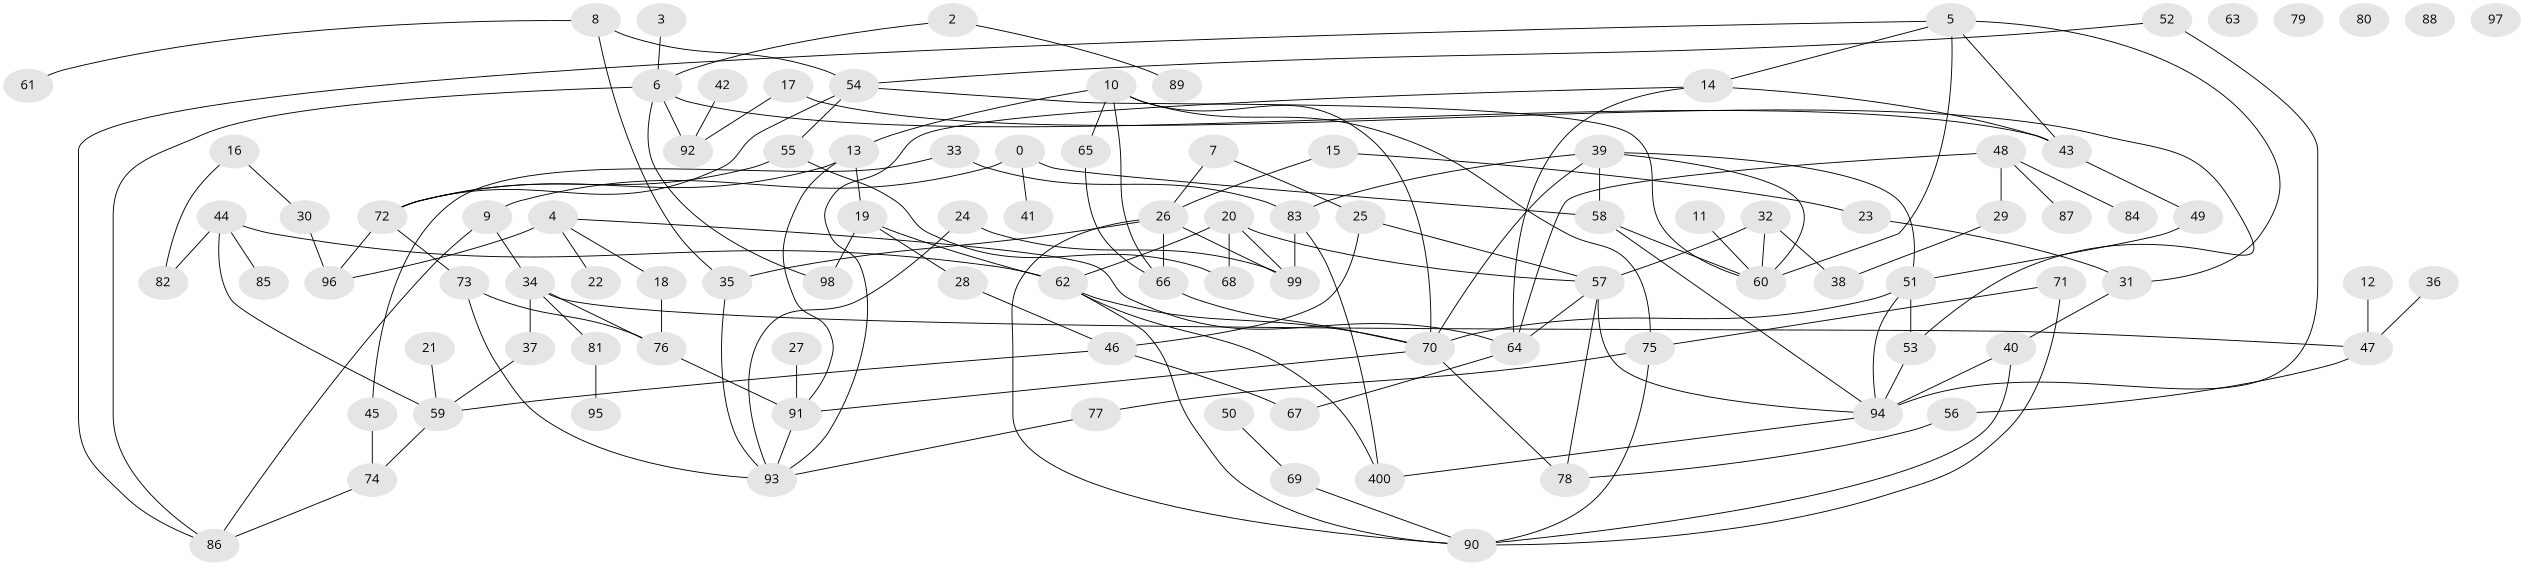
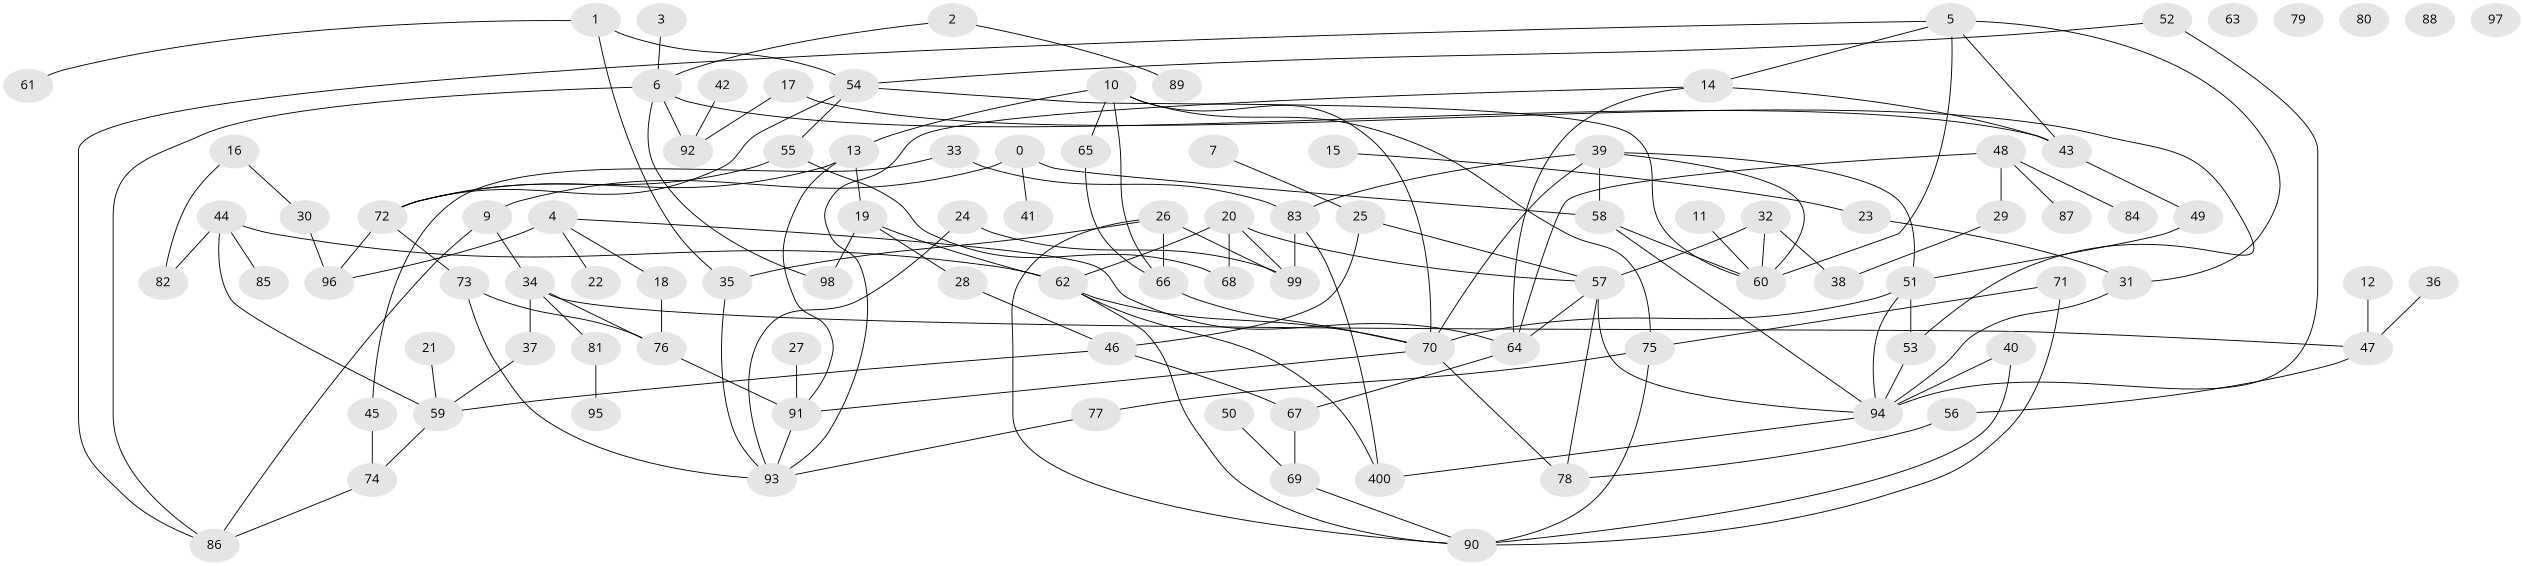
(596, 20) -> (596, 20)
(1194, 177) -> none
(1246, 182) -> none
(2069, 316) -> (1996, 324)
none -> (1295, 447)
